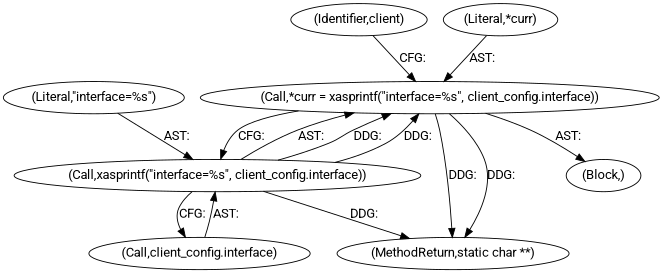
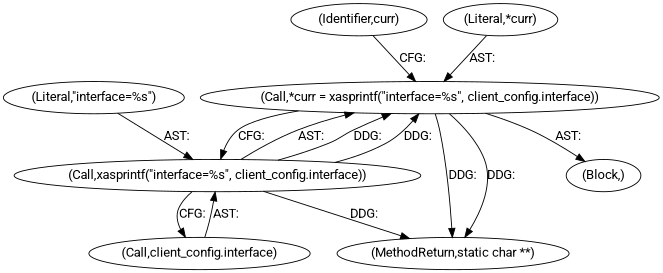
(359, 20) -> (359, 20)
